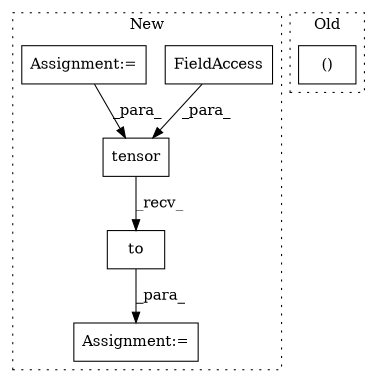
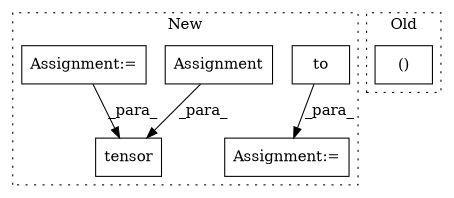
(219, 65) -> (219, 65)
(136, 198) -> none
